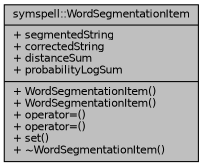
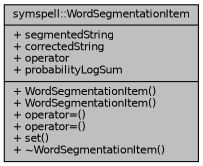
(53, 59) -> (41, 59)
